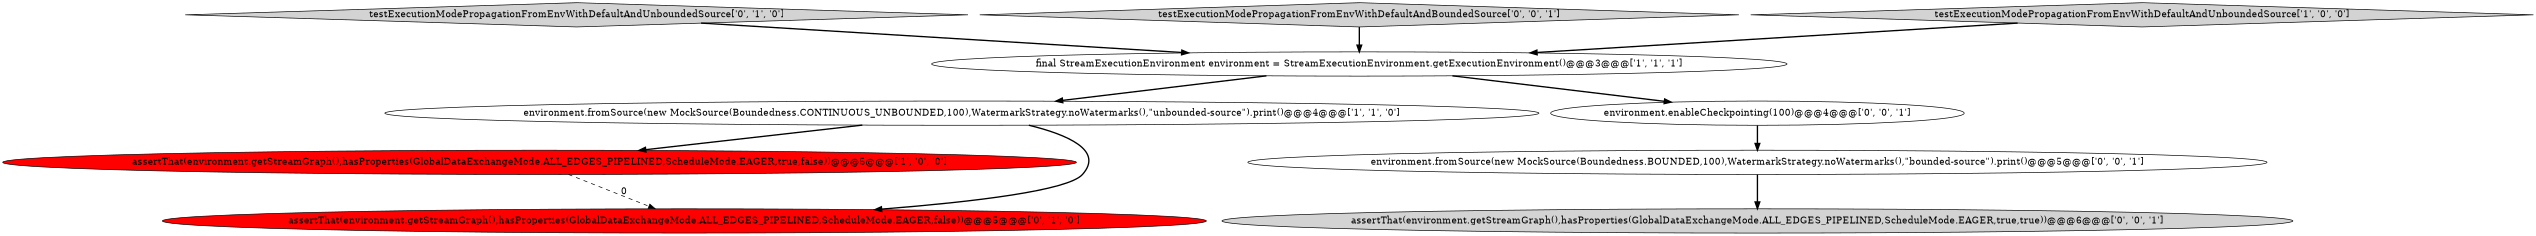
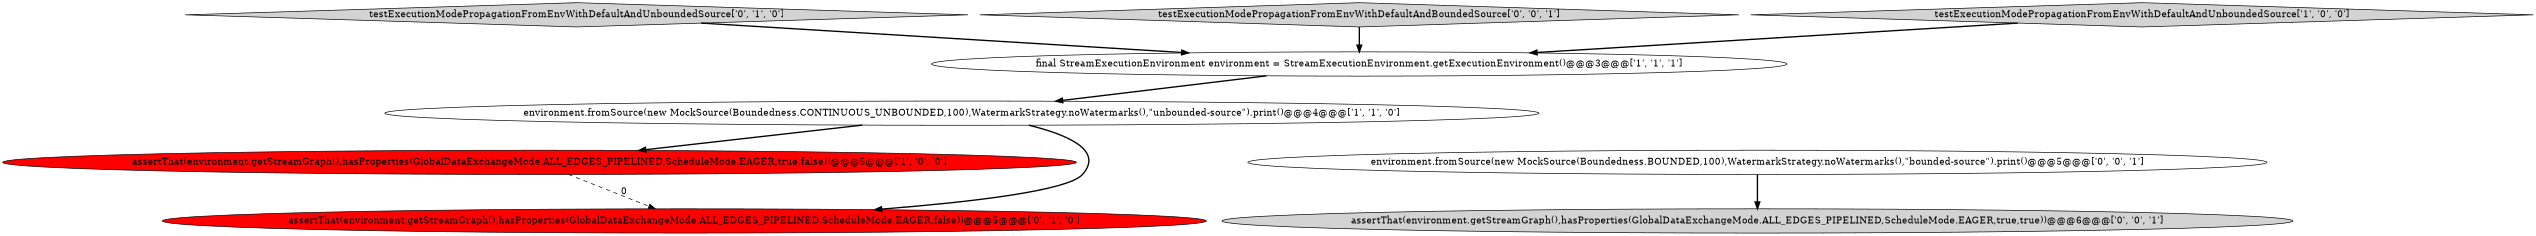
(1757, 113) -> none
